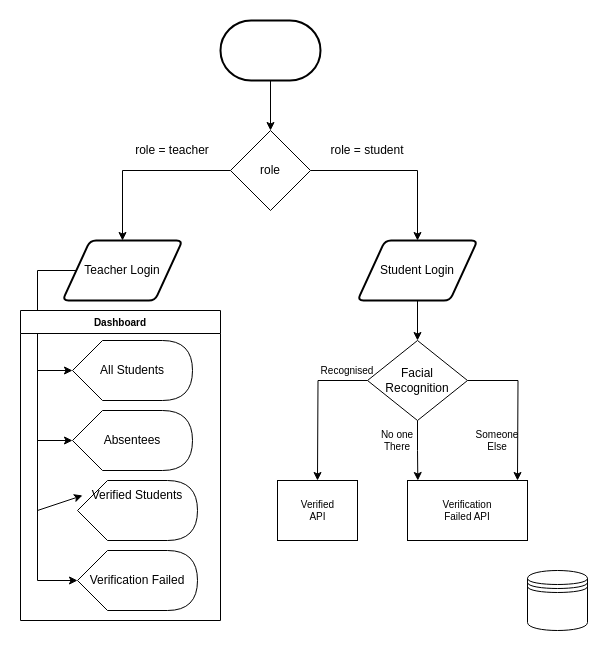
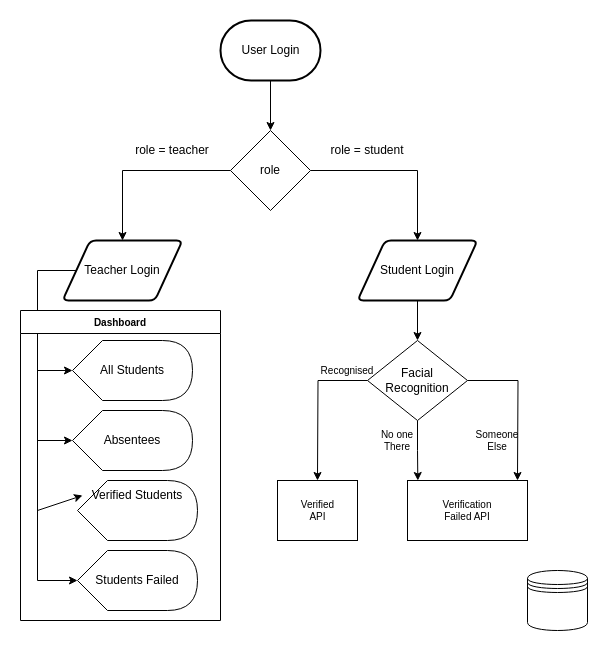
none -> (271, 51)
(138, 581) -> (138, 581)
